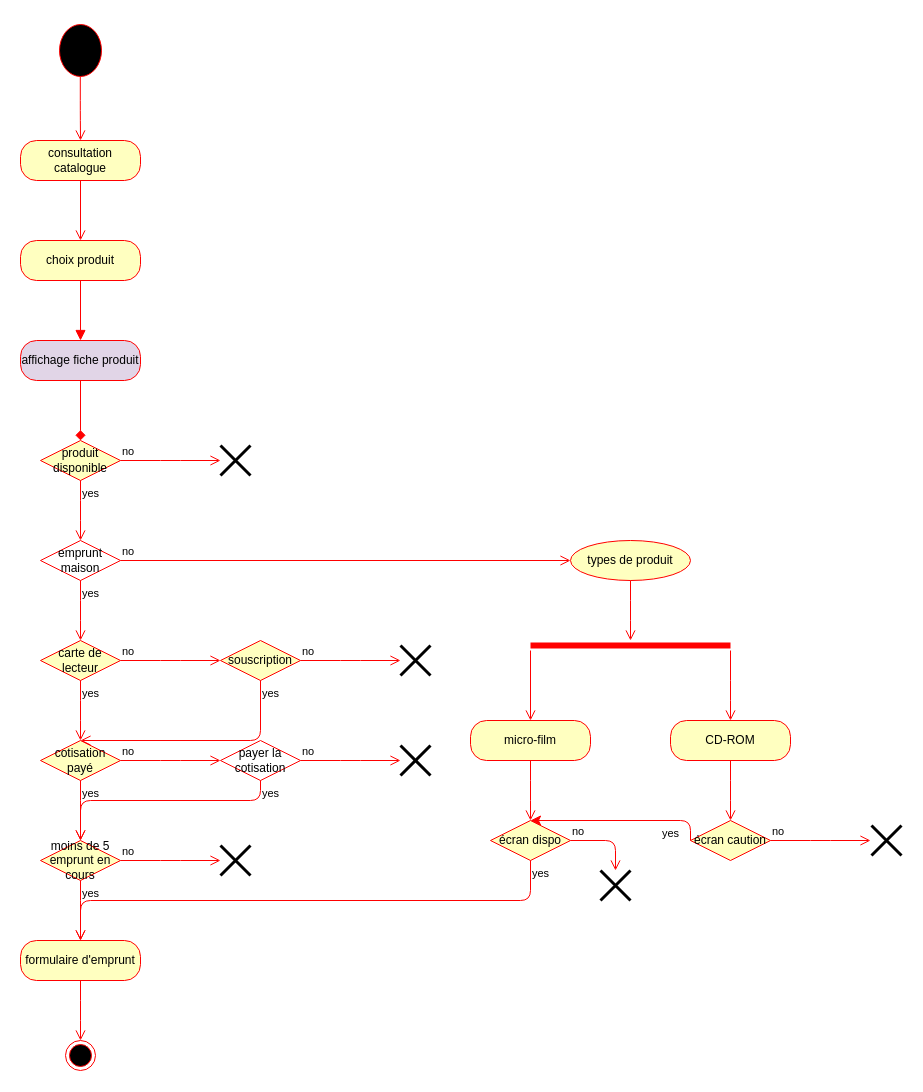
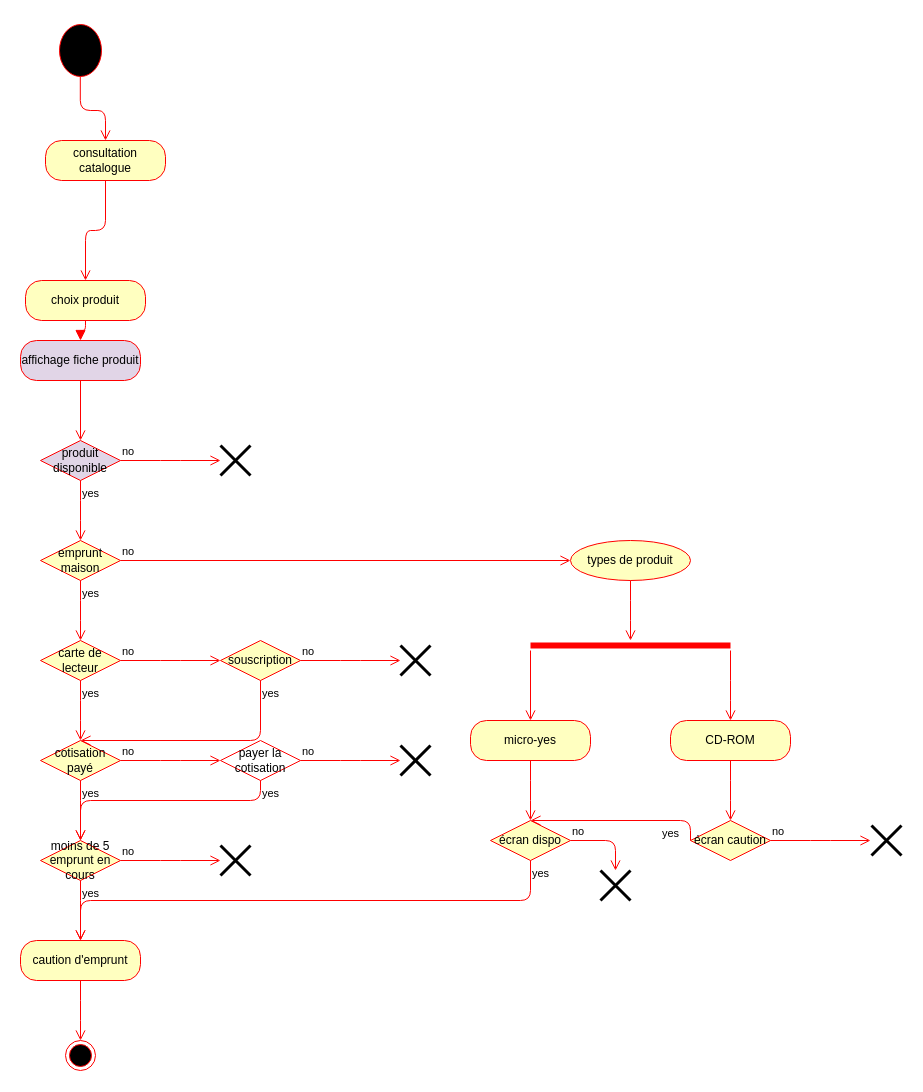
(81, 161) -> (106, 161)
(81, 261) -> (86, 301)
(81, 430) -> (81, 433)
(81, 461) -> (81, 461)
(81, 561) -> (81, 561)
(531, 741) -> (531, 741)
(540, 821) -> (537, 821)
(81, 961) -> (81, 961)
